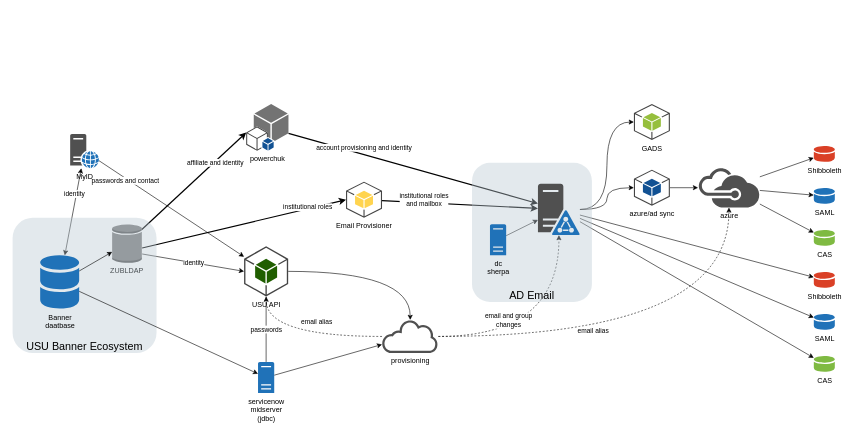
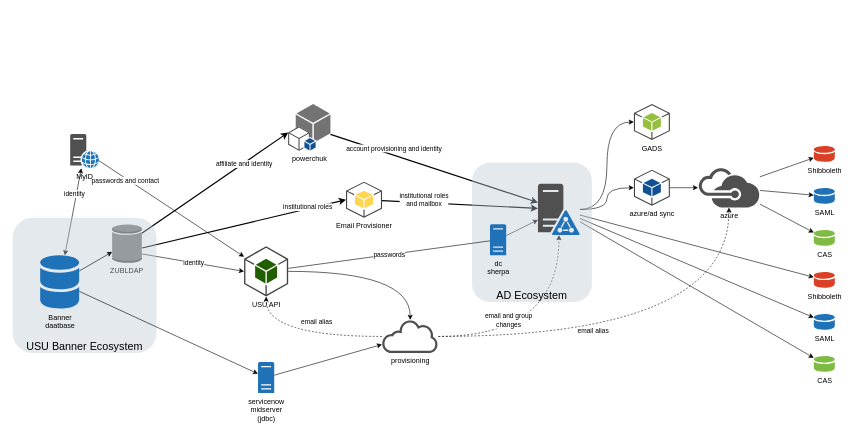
(267, 128) -> (309, 128)
(532, 295) -> (532, 295)
(266, 335) -> (387, 255)
